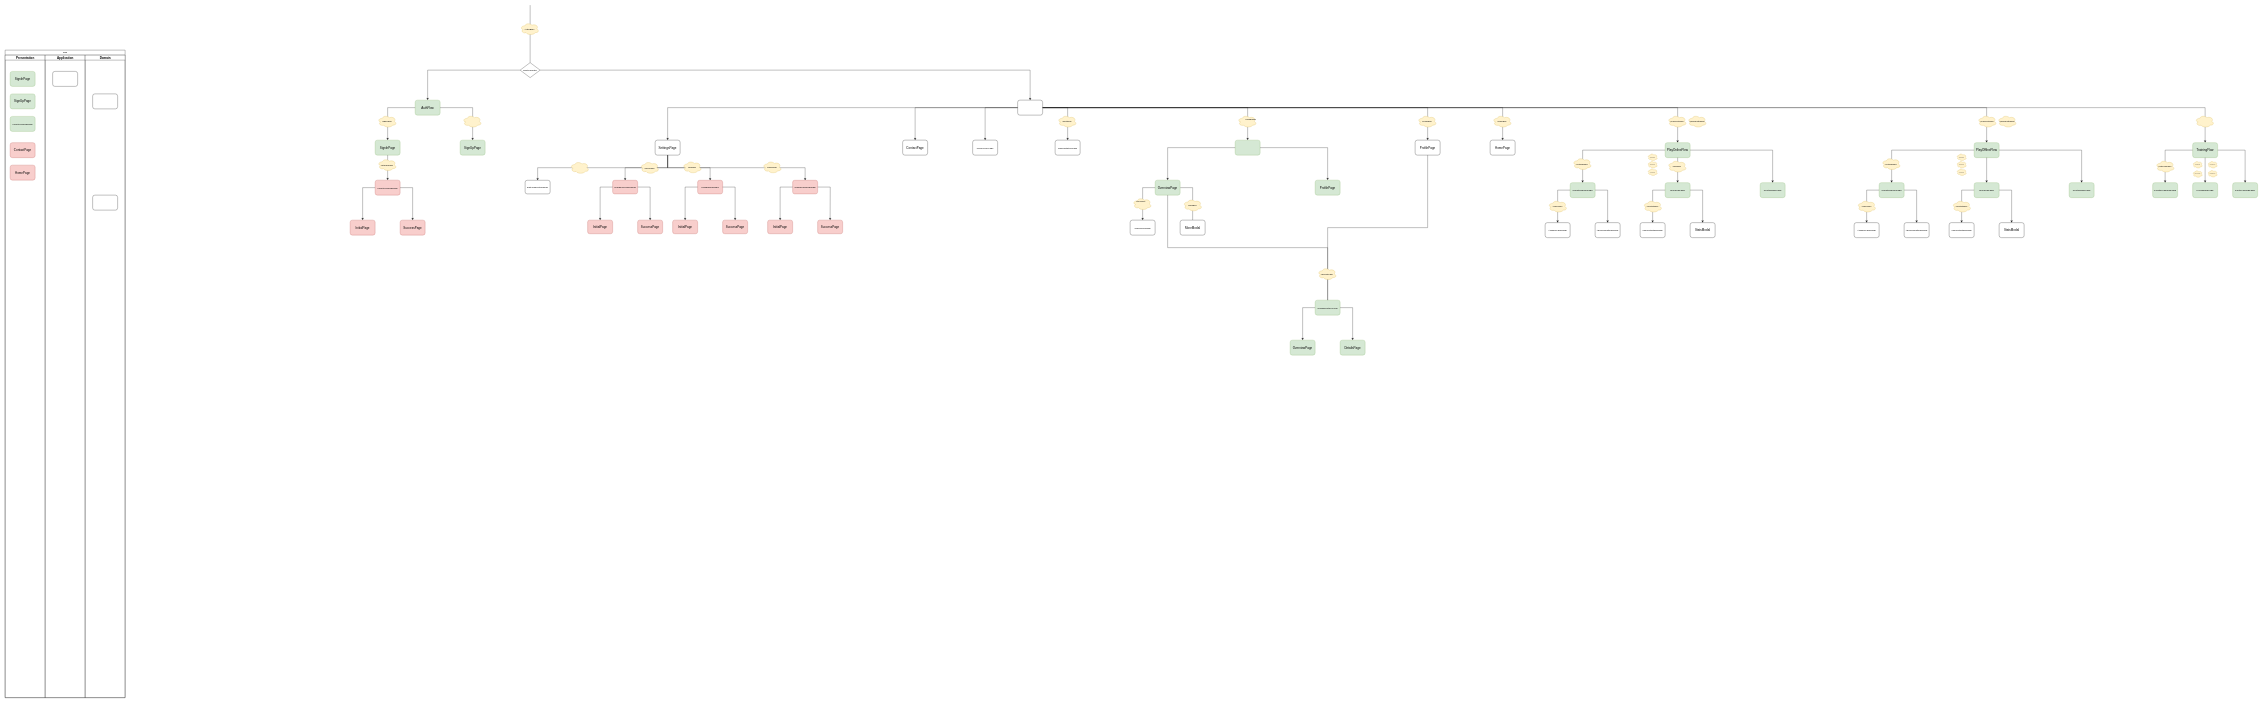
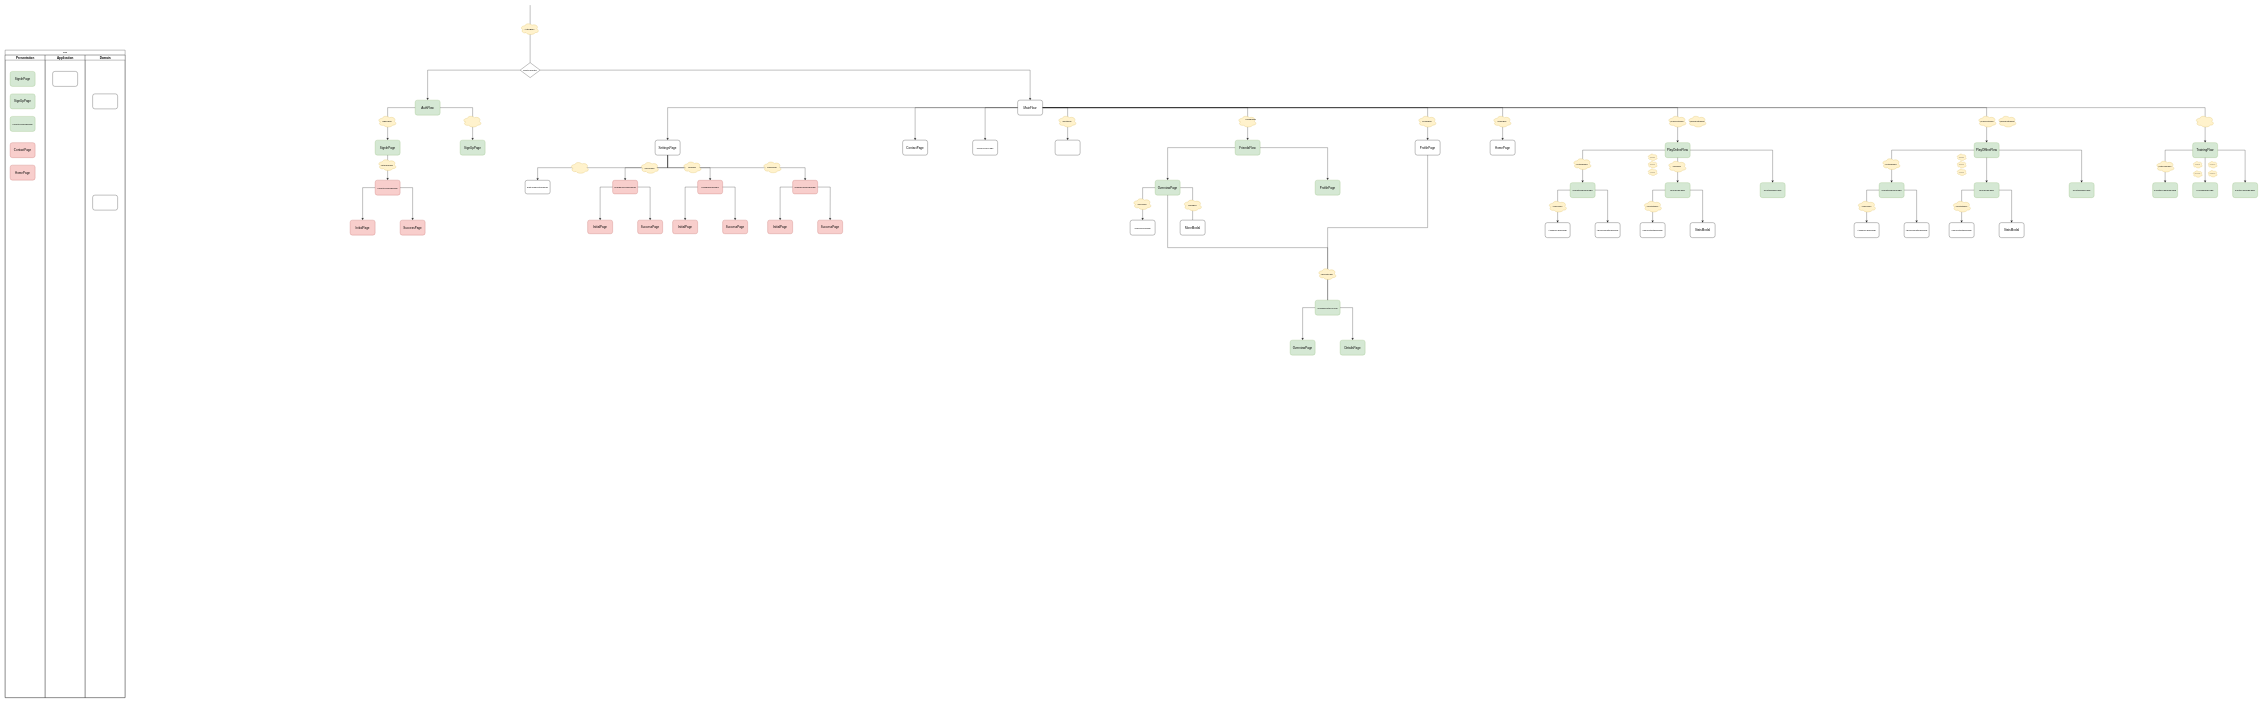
none -> (1030, 108)
(1068, 148) -> none
none -> (1248, 148)
(1141, 201) -> (1142, 204)
